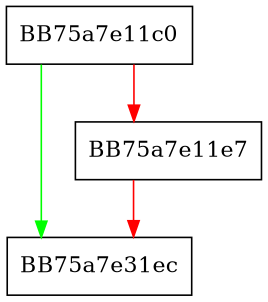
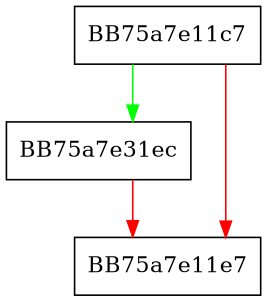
(99, 35) -> (168, 35)
(134, 200) -> (133, 200)
